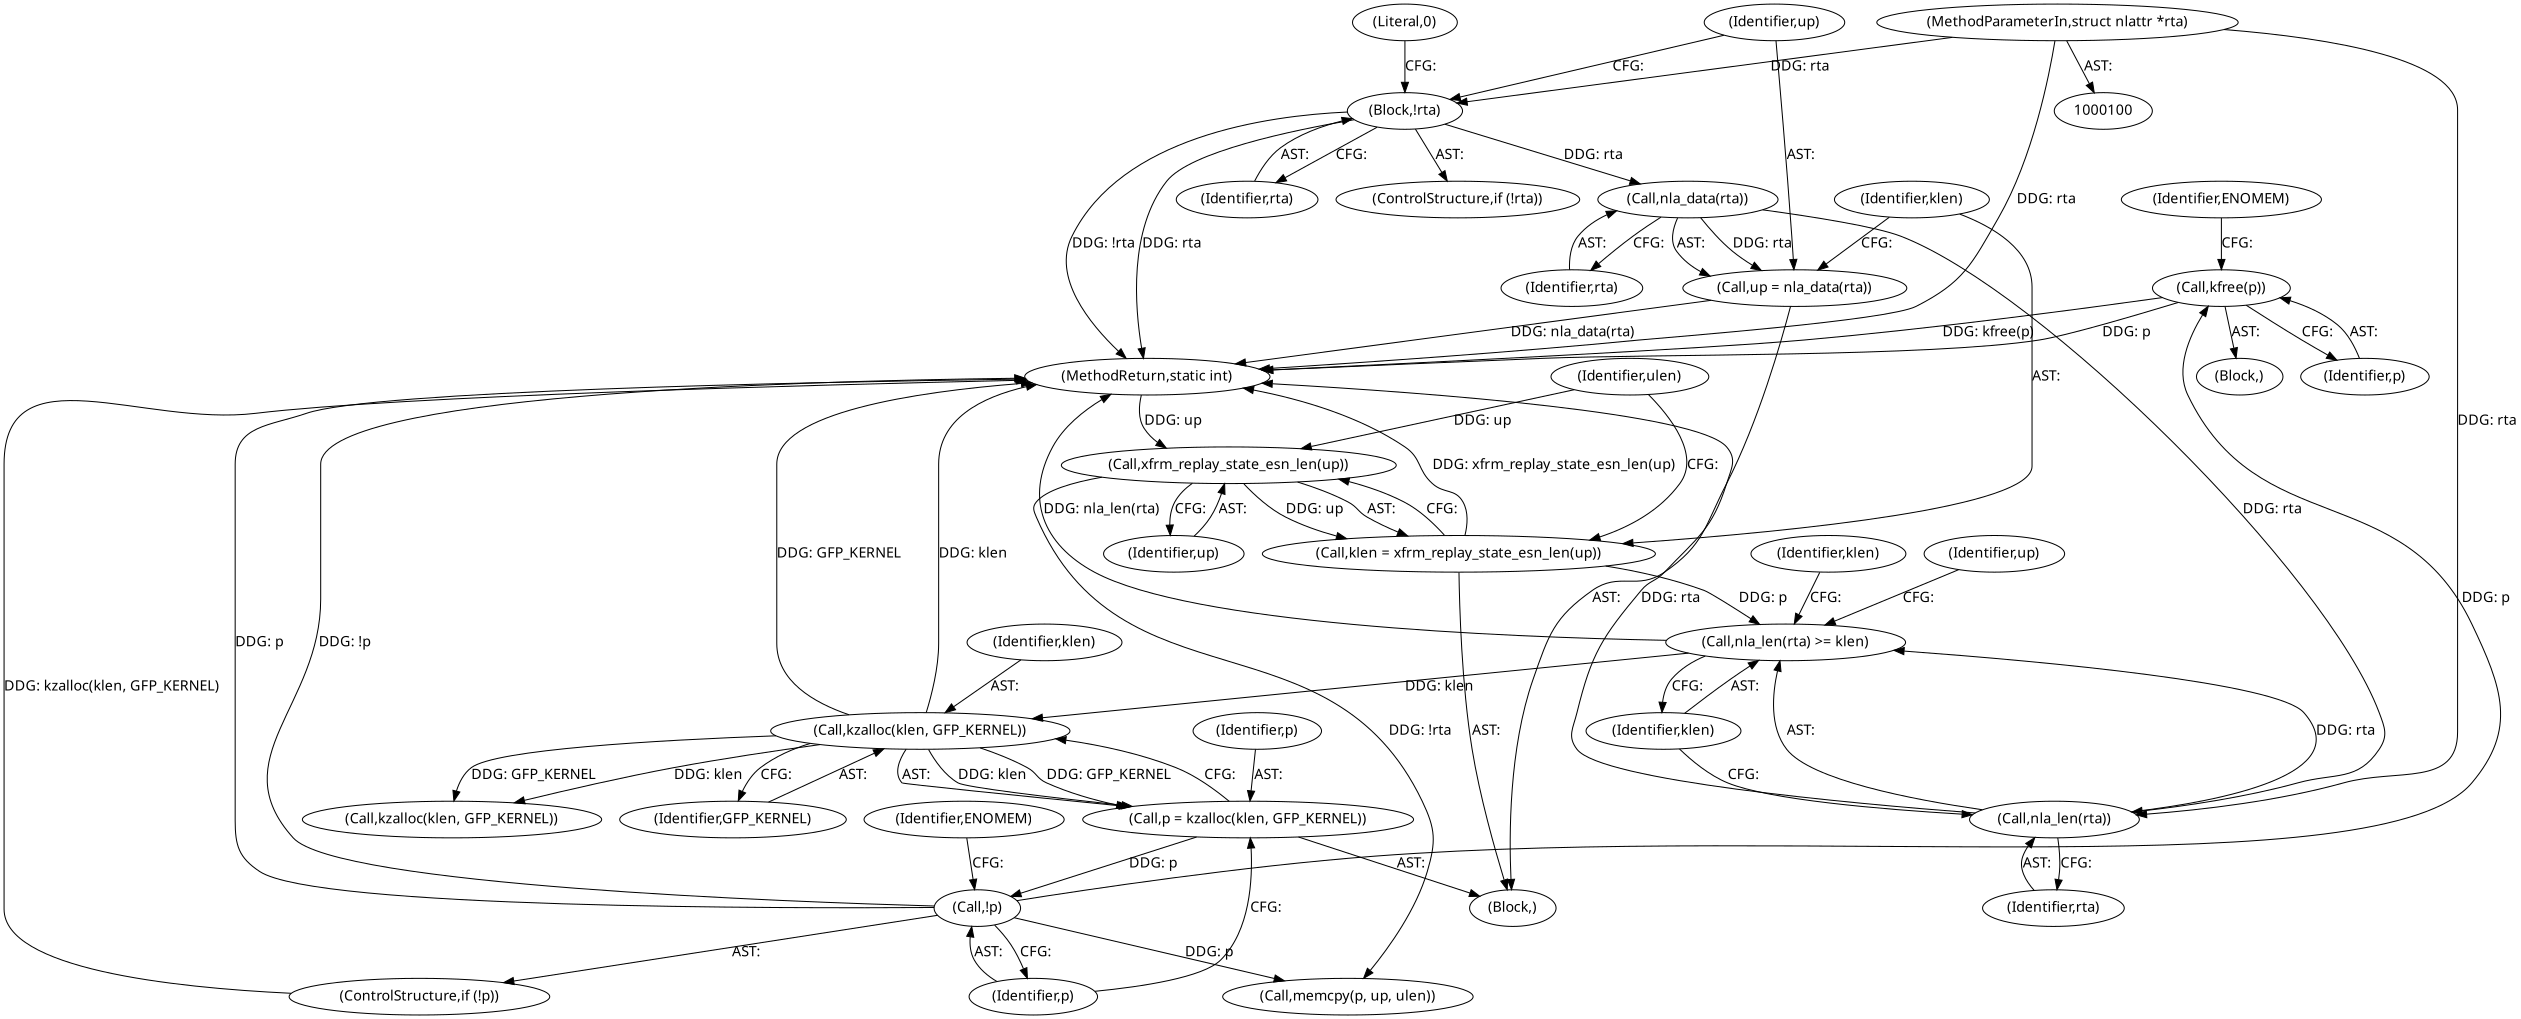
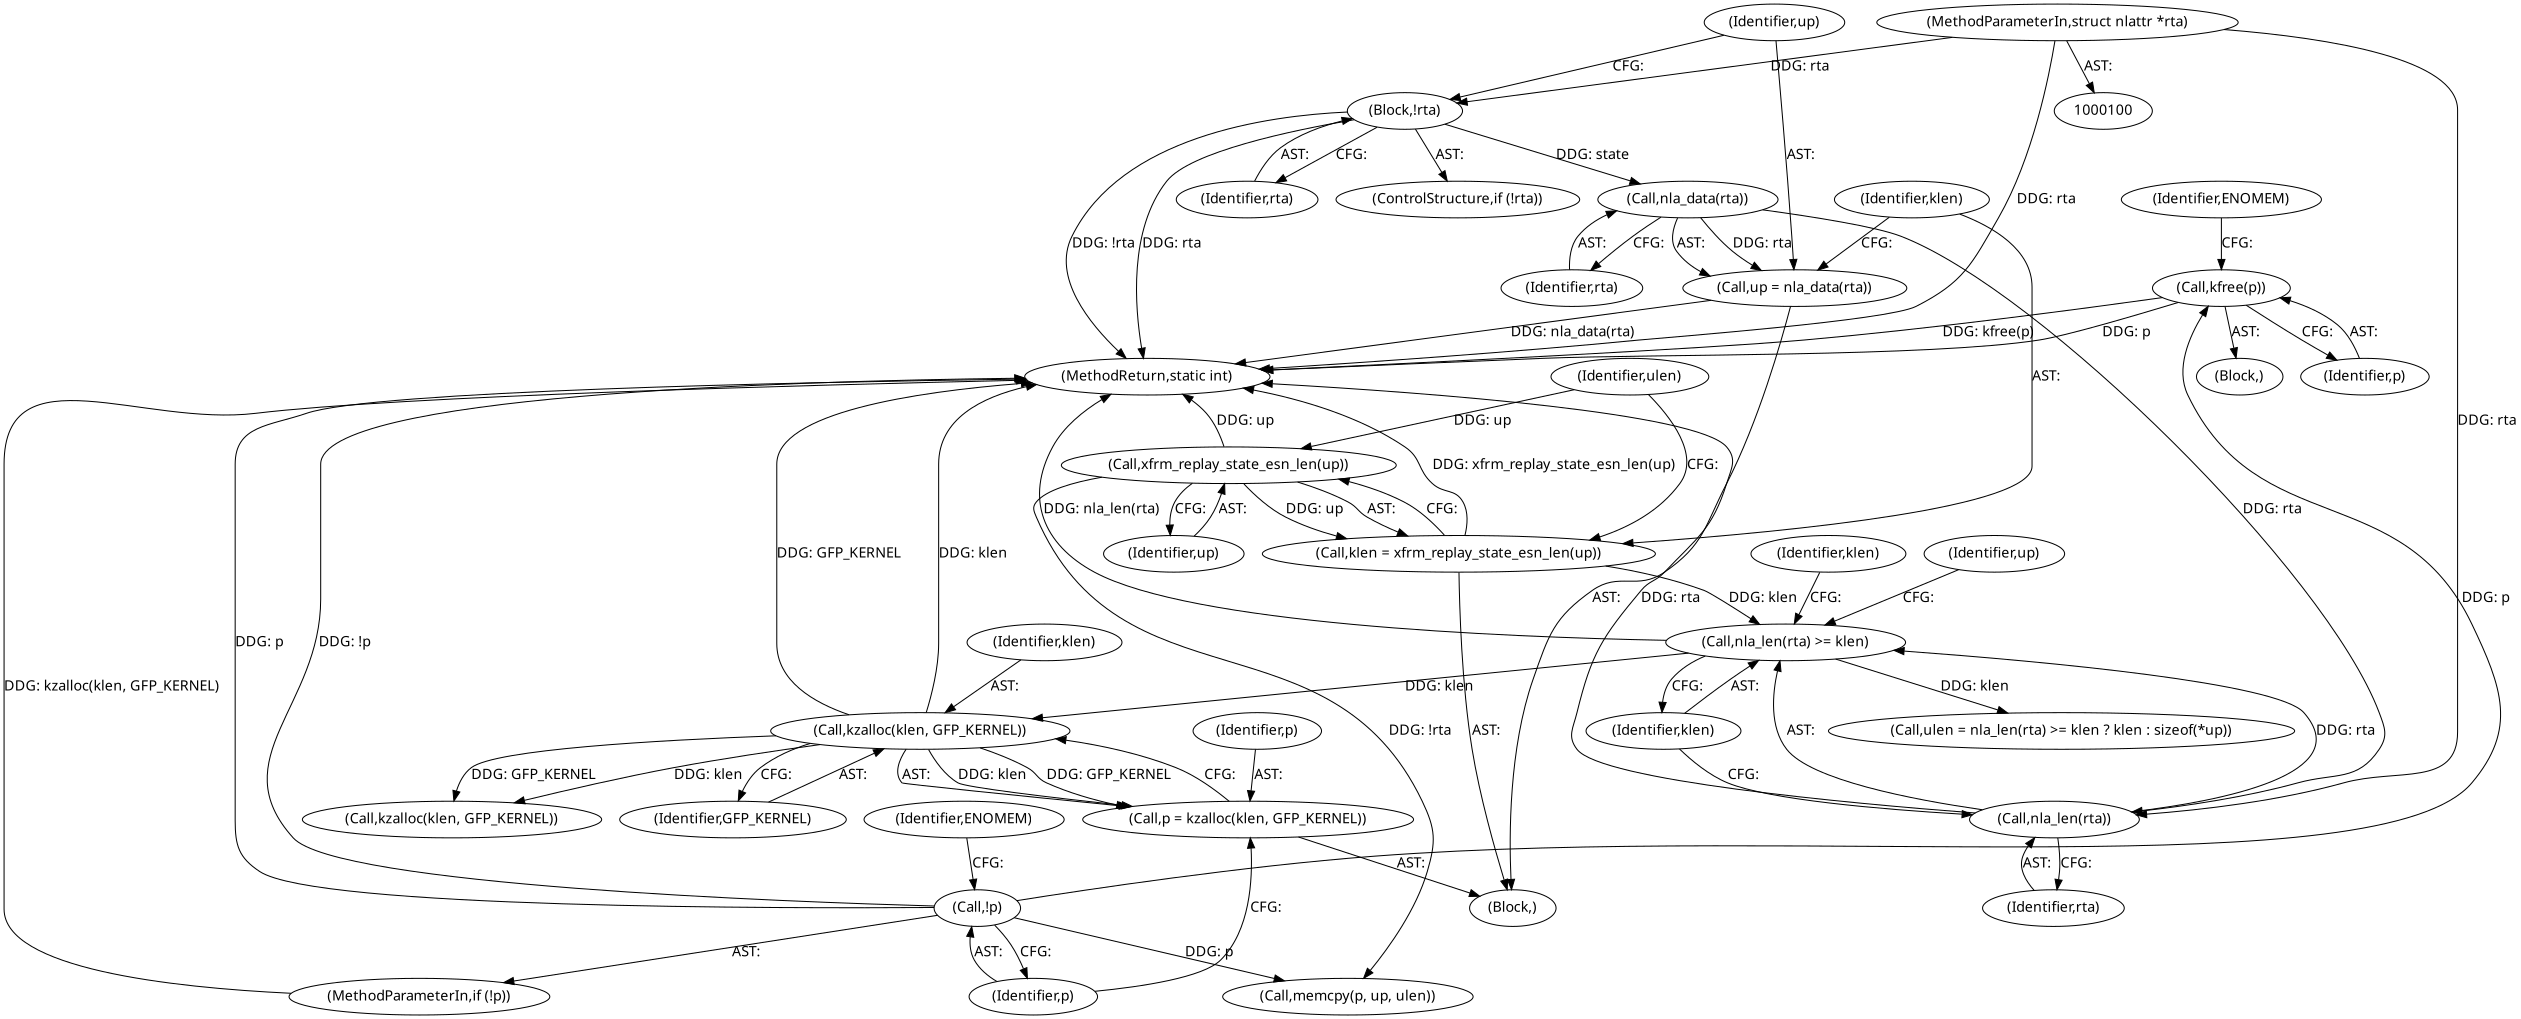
(1405, 22) -> none
(1593, 155) -> (1593, 155)
(1141, 422) -> (1212, 421)
(1763, 598) -> (1763, 598)
none -> (2062, 731)
(1109, 865) -> none
(419, 997) -> (419, 997)
